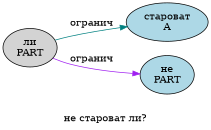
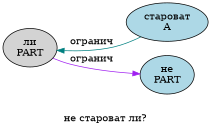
(87, 33) -> (104, 49)
